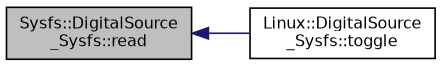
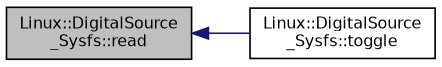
(99, 33) -> (99, 33)
